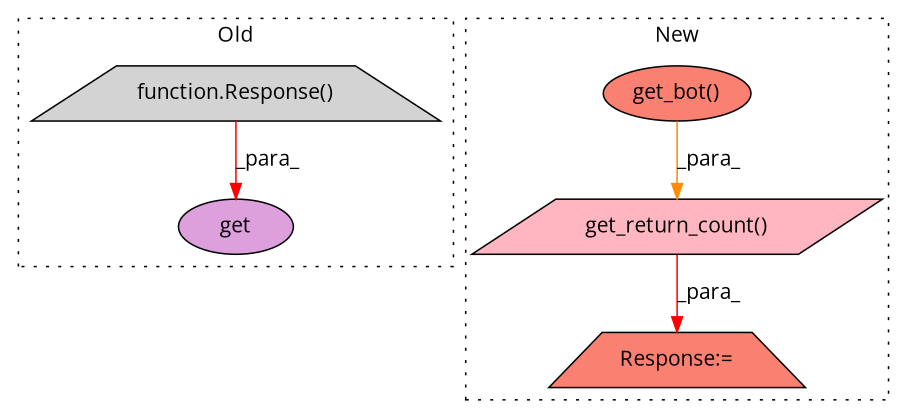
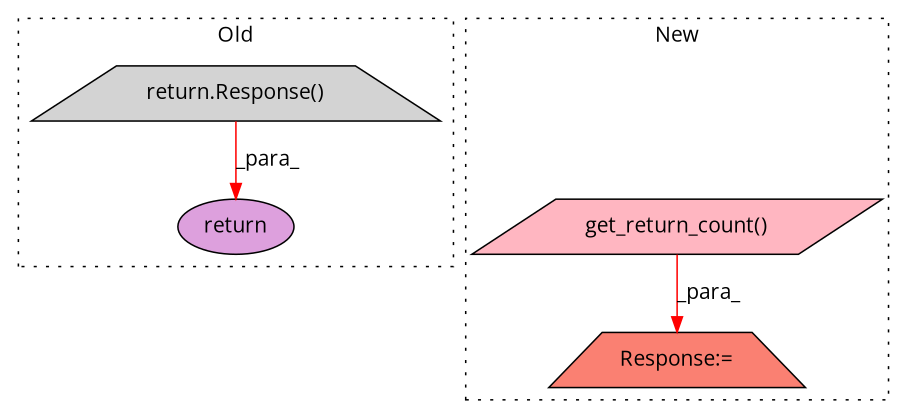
(236, 93) -> (236, 93)
(677, 93) -> none
(236, 227) -> (236, 227)
